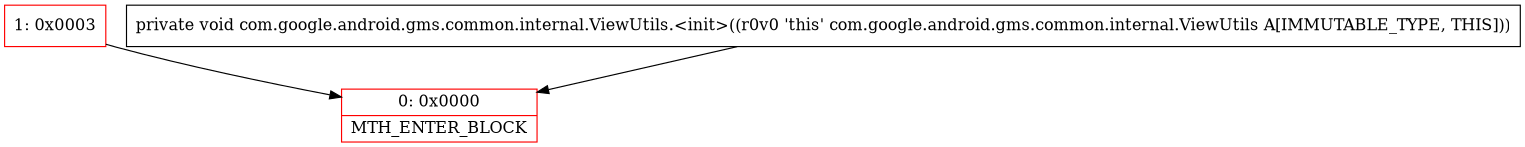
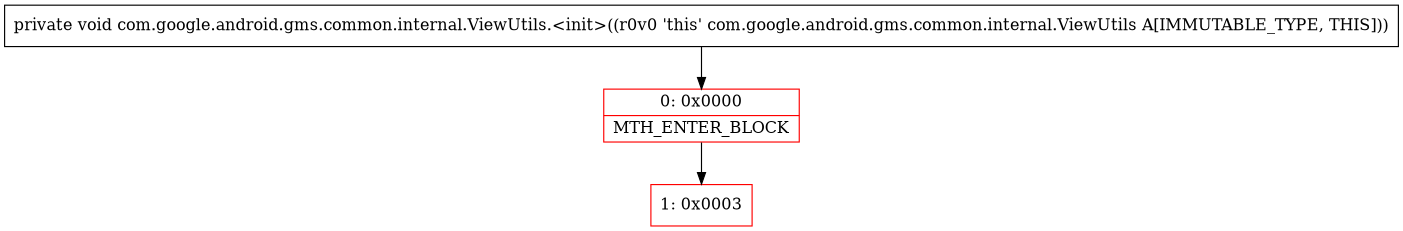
(217, 72) -> (702, 157)
